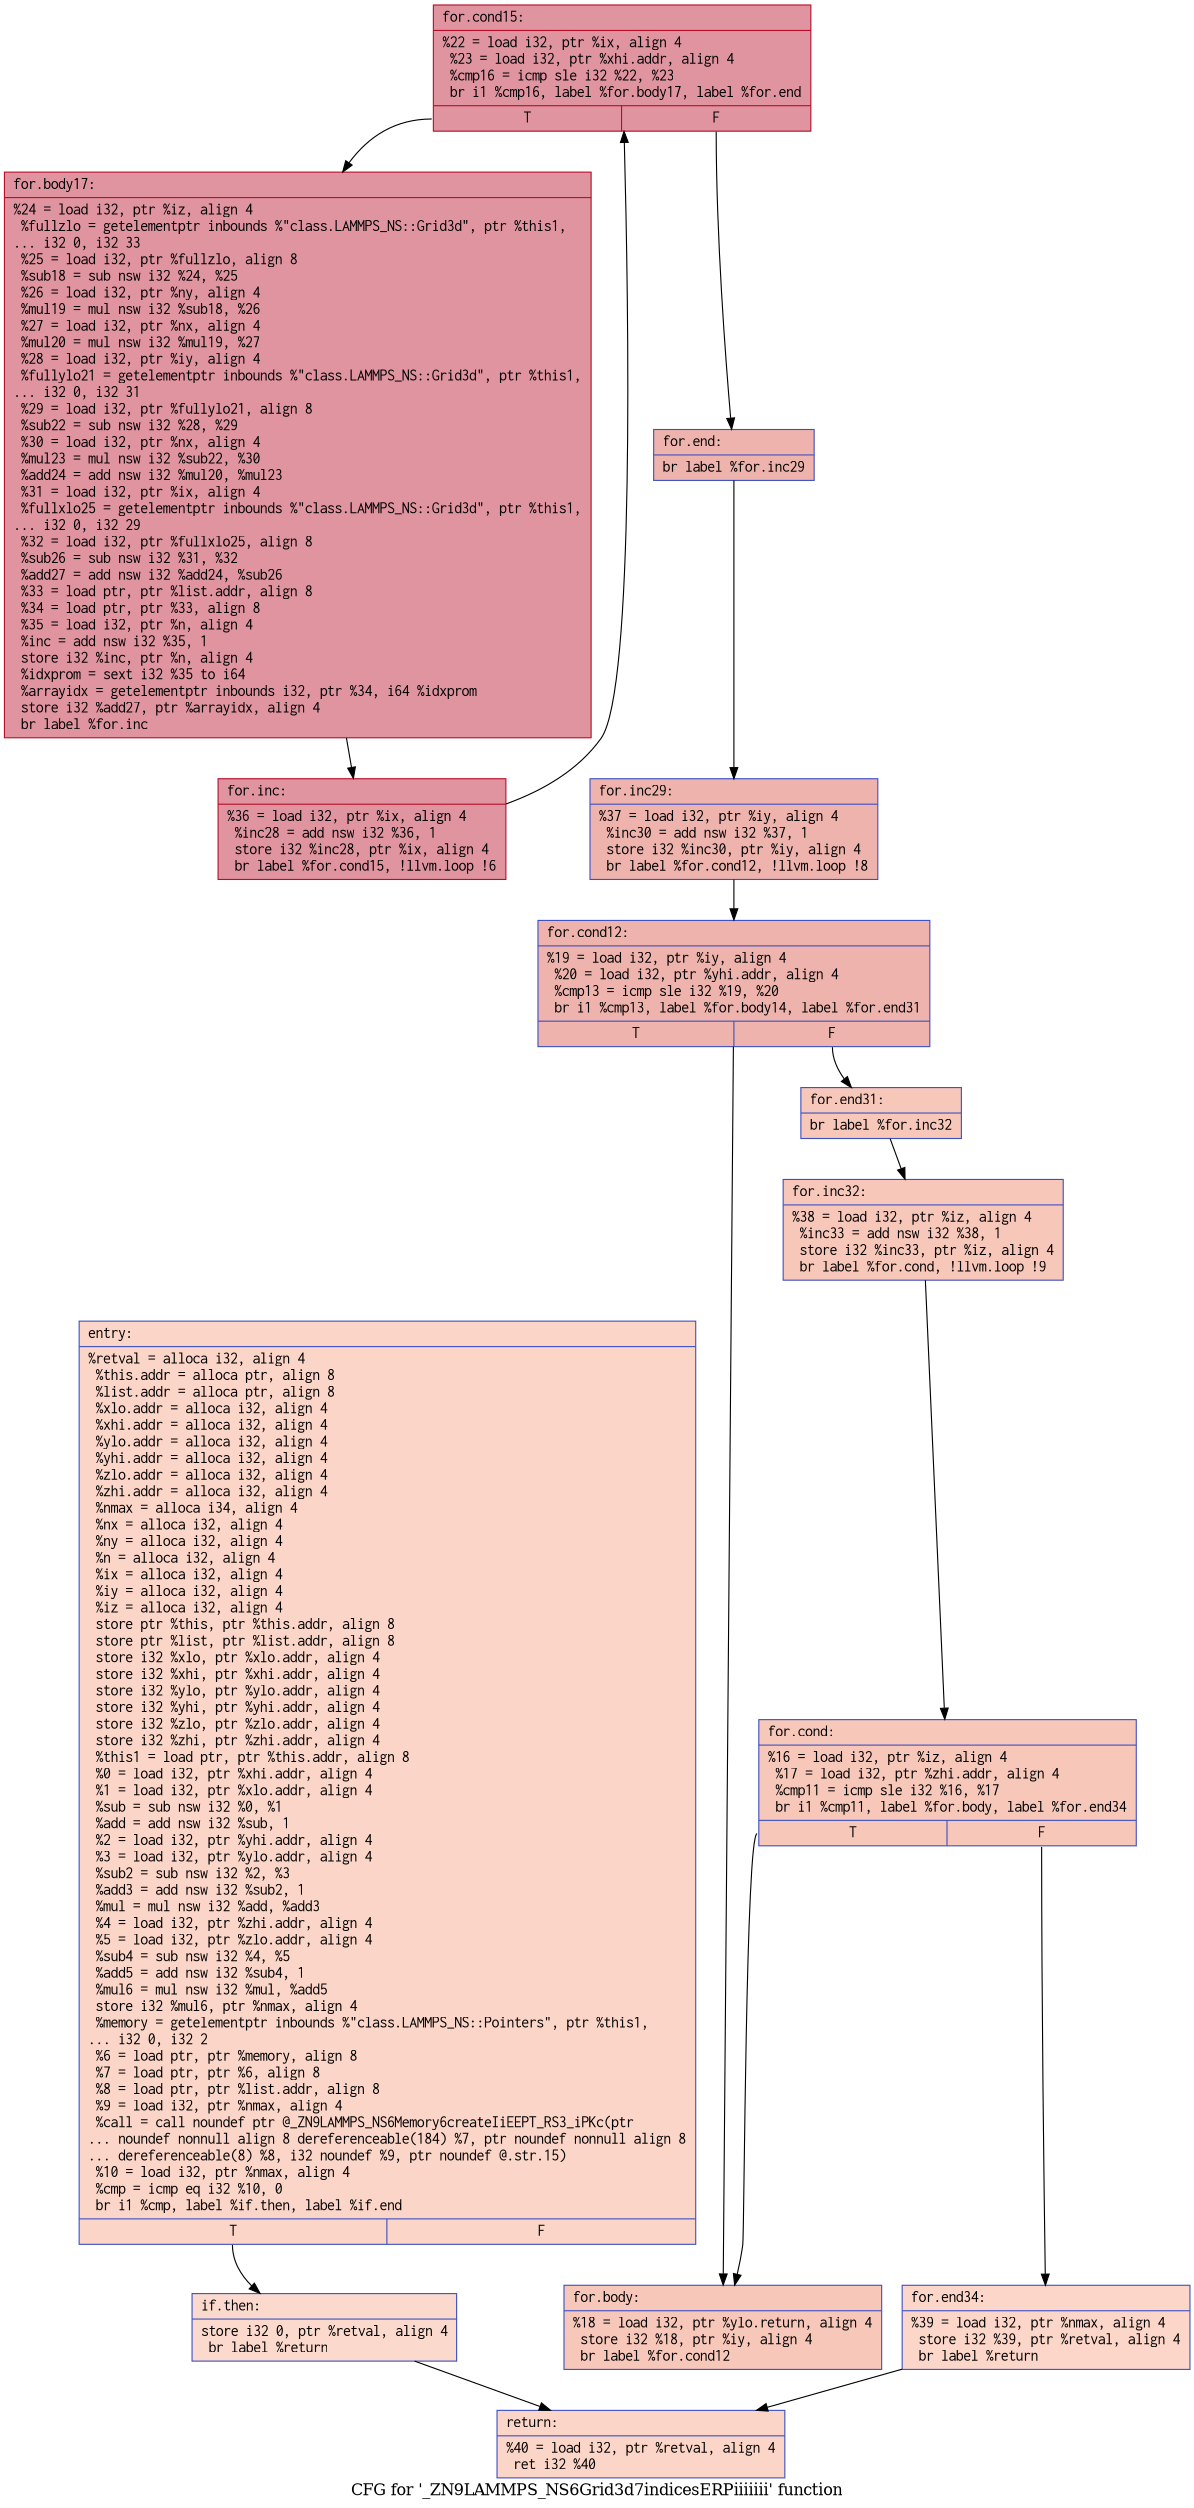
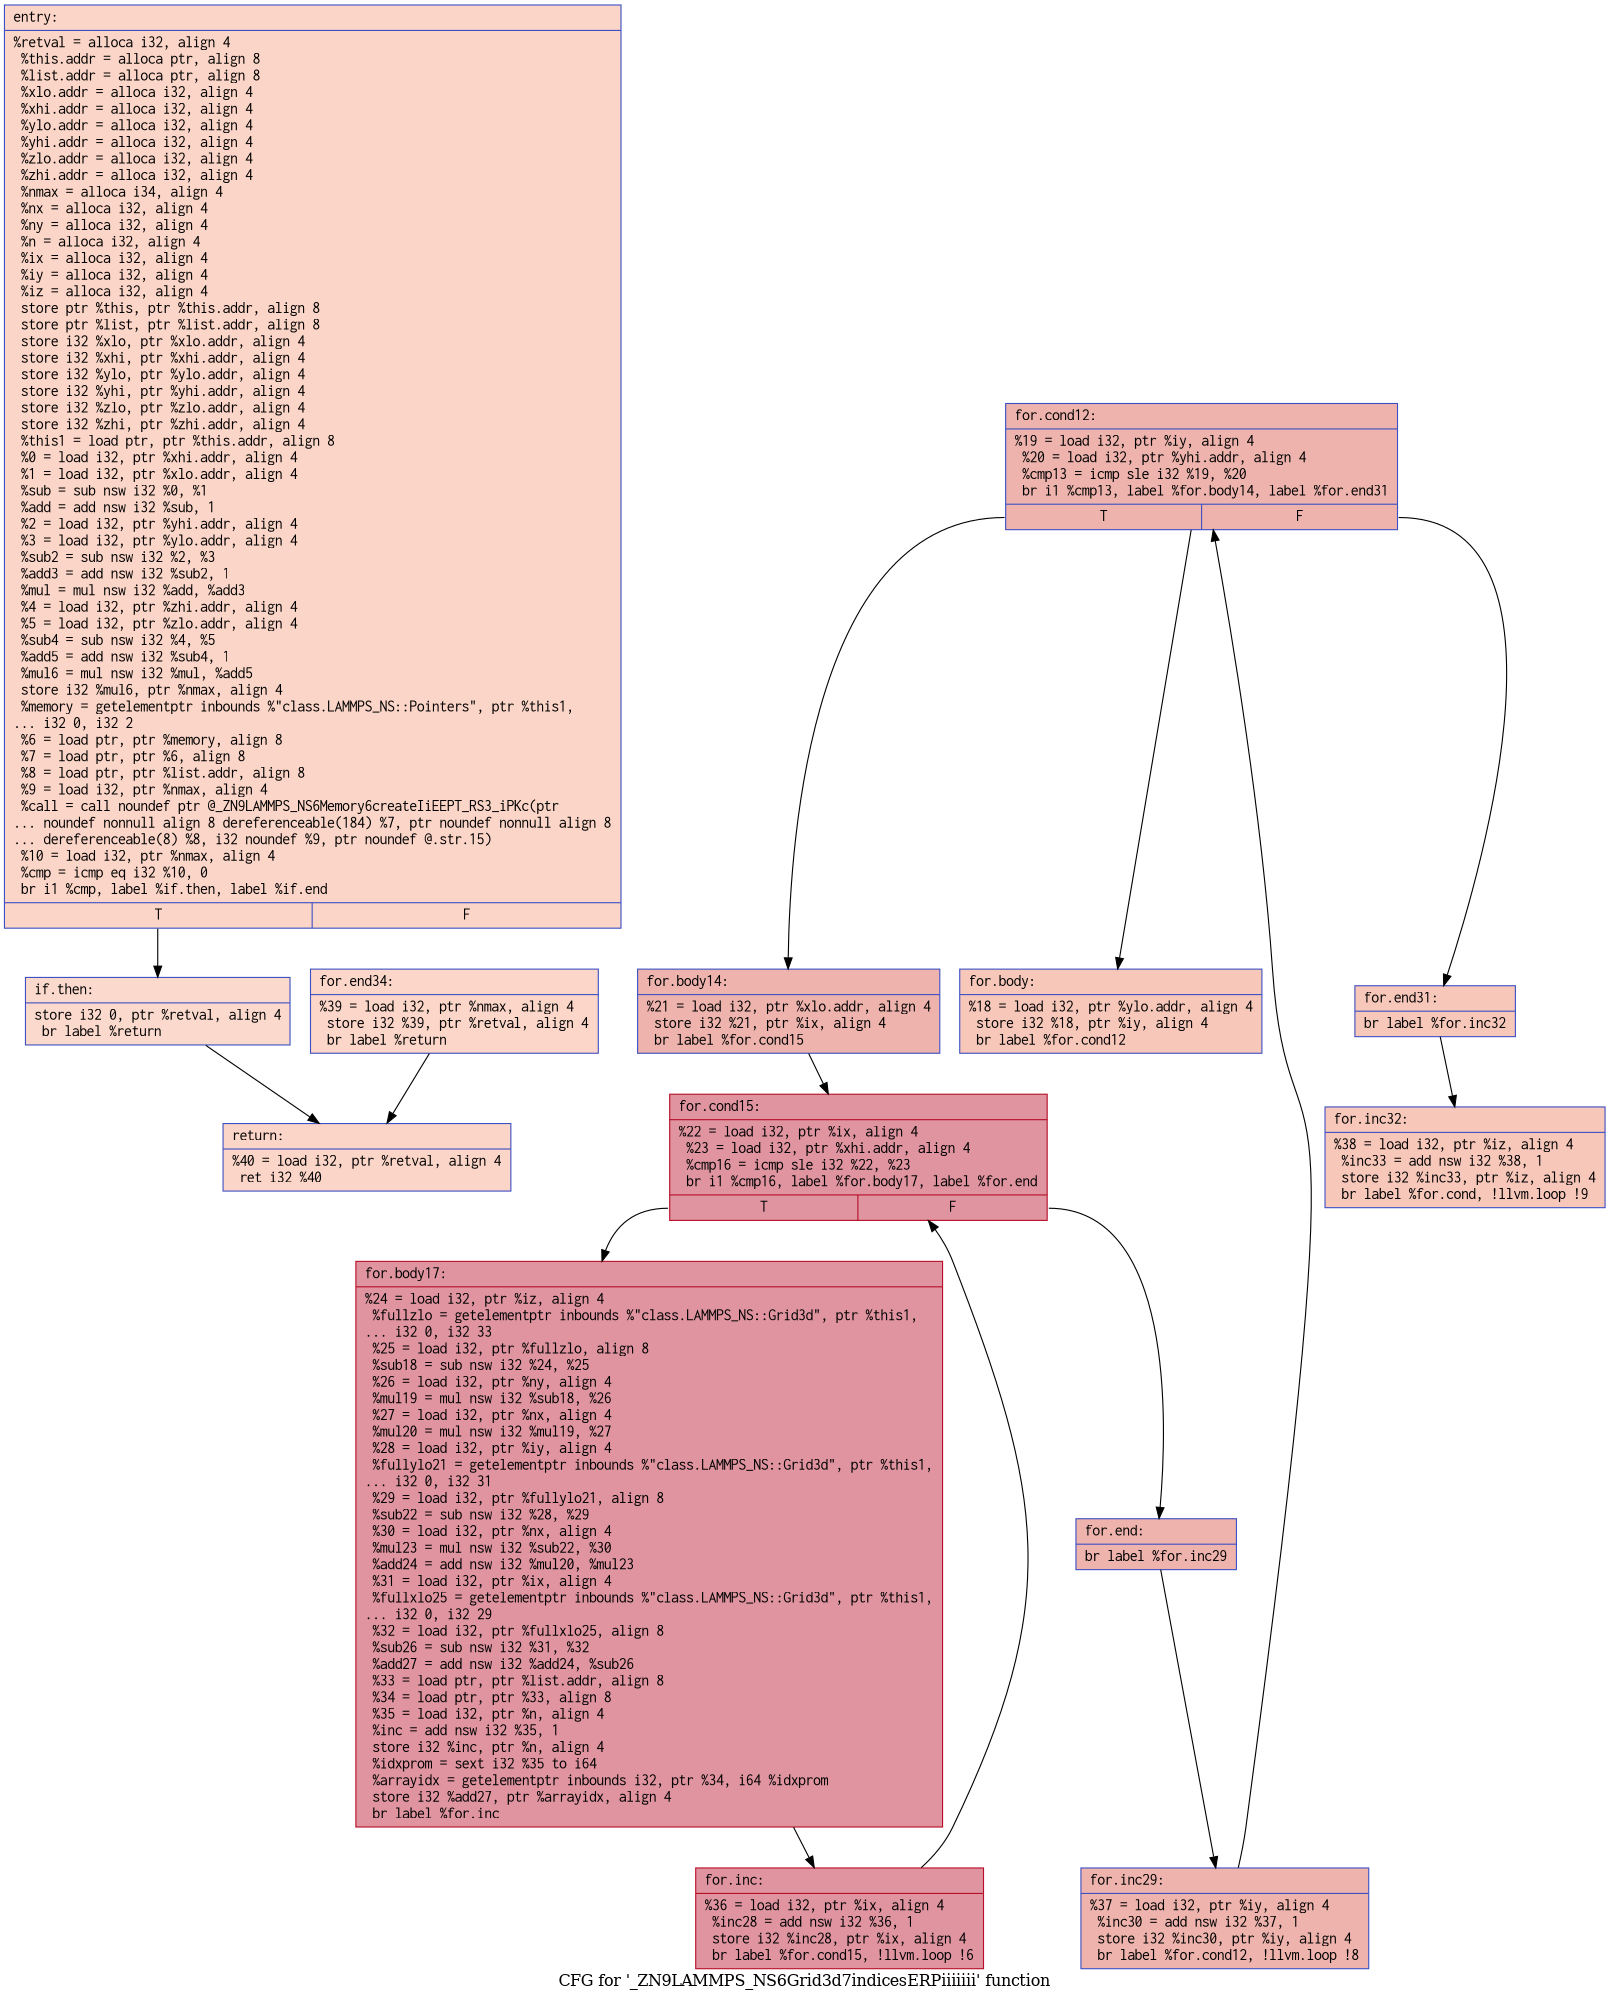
none -> (789, 1011)
(948, 1783) -> none
(723, 2323) -> (1111, 1007)
